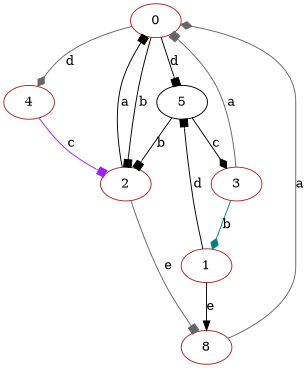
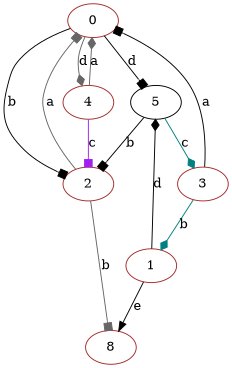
(221, 97) -> (189, 85)
(118, 104) -> (43, 106)
(206, 138) -> (177, 138)
(296, 167) -> (90, 67)
(192, 189) -> (153, 190)
(169, 266) -> (106, 266)
